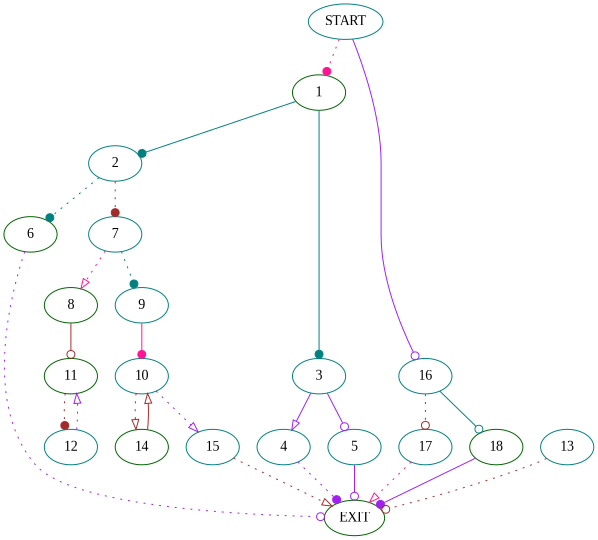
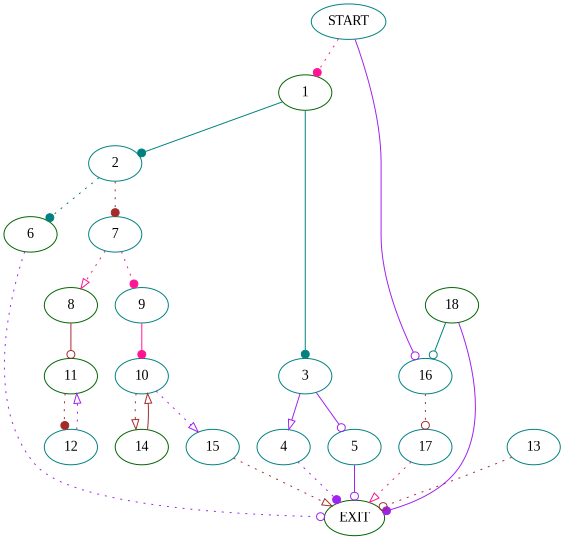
(127, 266) -> (127, 266)
(458, 409) -> (440, 337)
